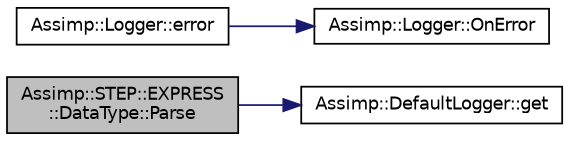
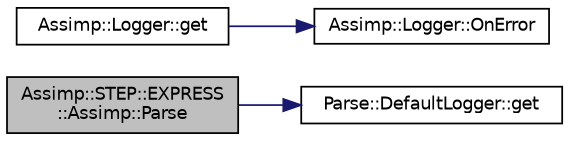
(123, 26) -> (123, 26)
(123, 105) -> (123, 105)
(432, 105) -> (432, 105)
